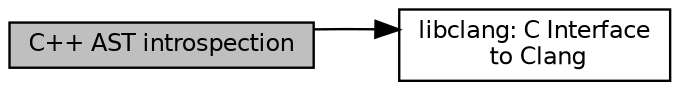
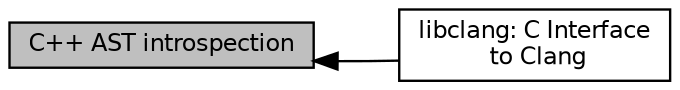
(344, 29) -> (369, 61)
